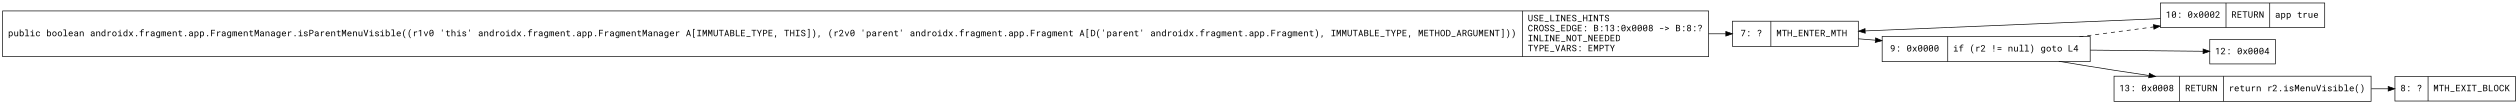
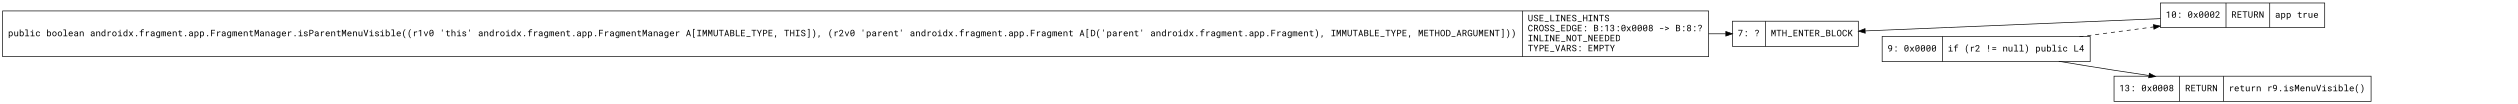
(1812, 33) -> (1812, 33)
(1867, 39) -> none
(2016, 49) -> (2016, 49)
(2243, 52) -> none
(2297, 88) -> (2297, 88)
(2455, 89) -> none
